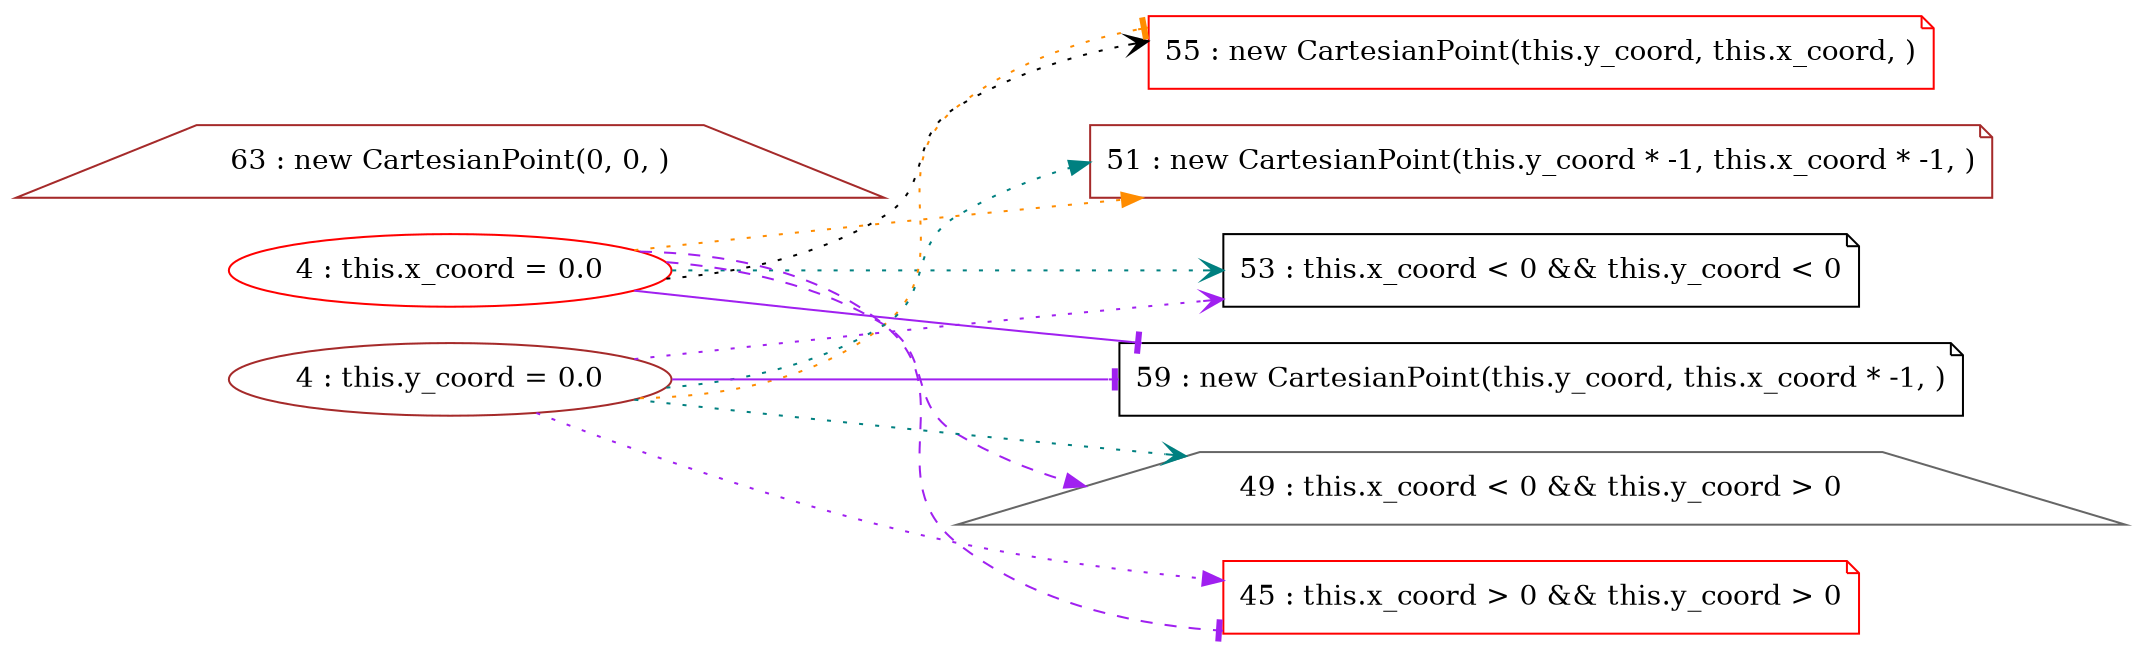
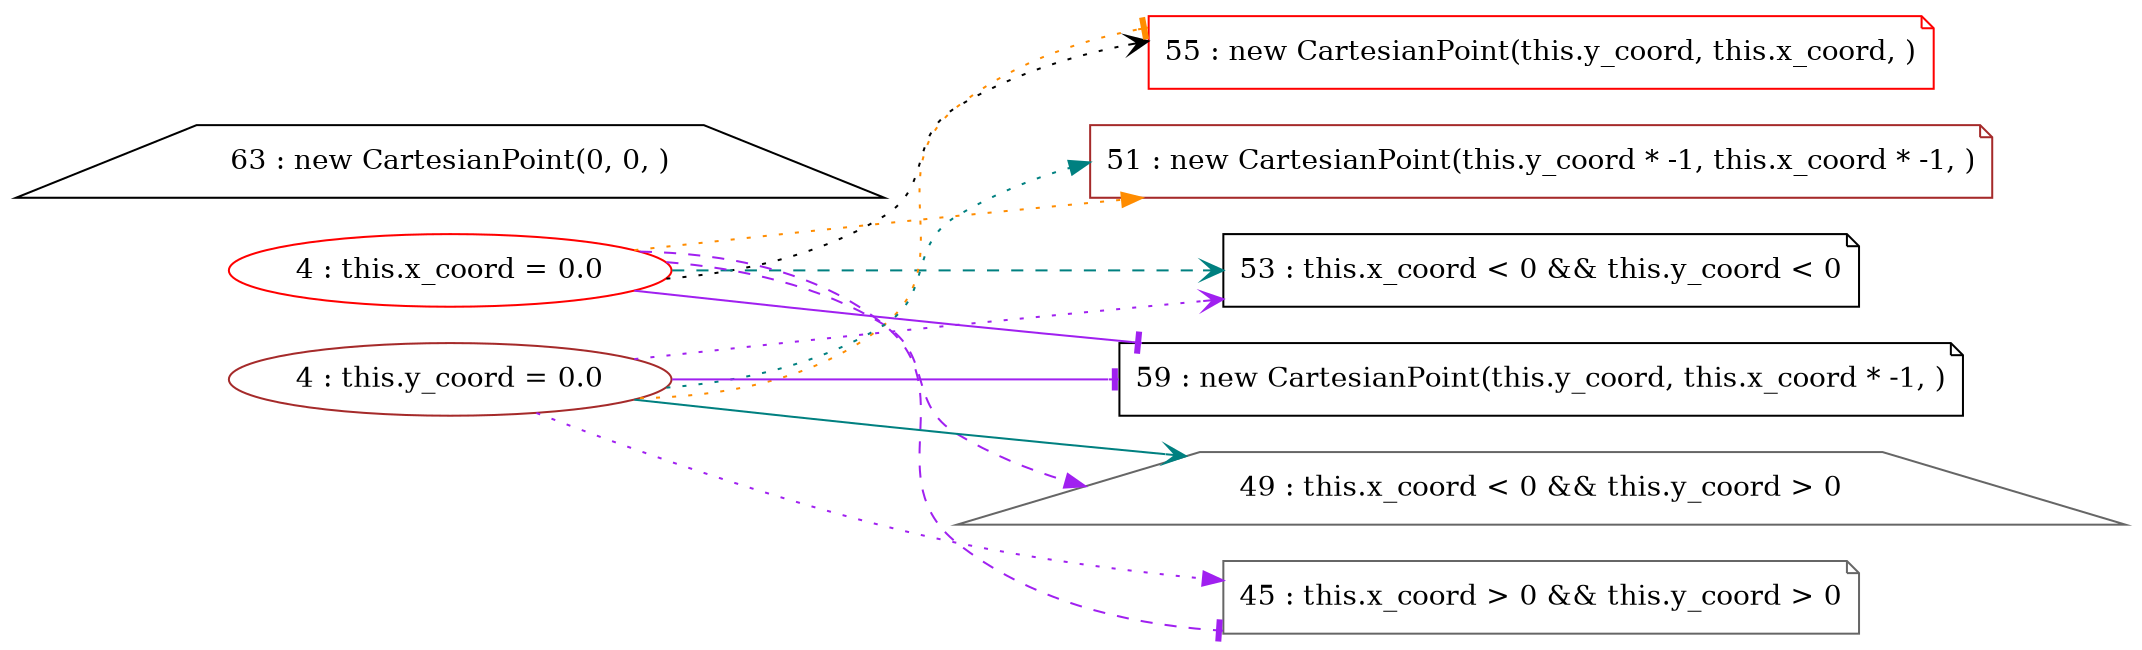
(450, 161) -> (450, 161)
(938, 270) -> (938, 270)
(900, 428) -> (900, 428)
(1541, 597) -> (1541, 597)
